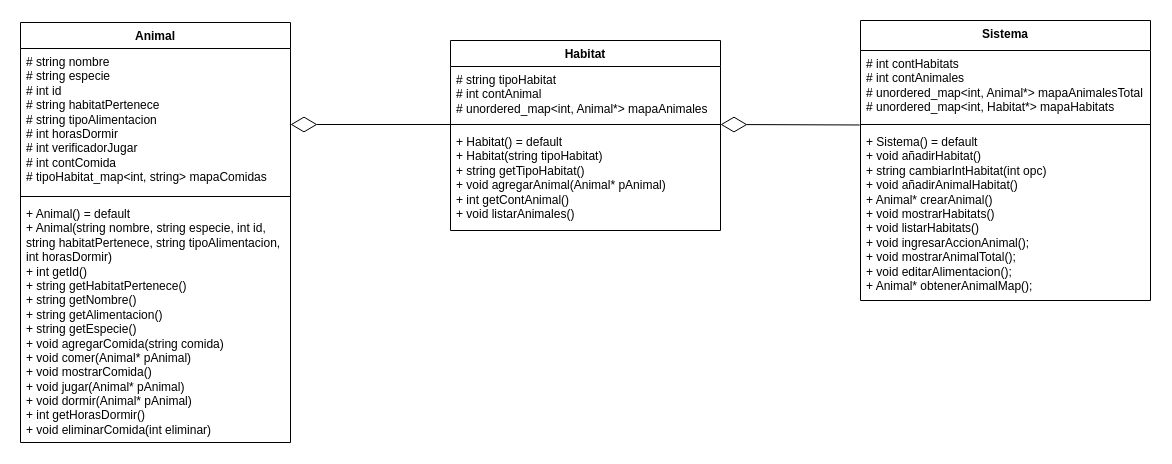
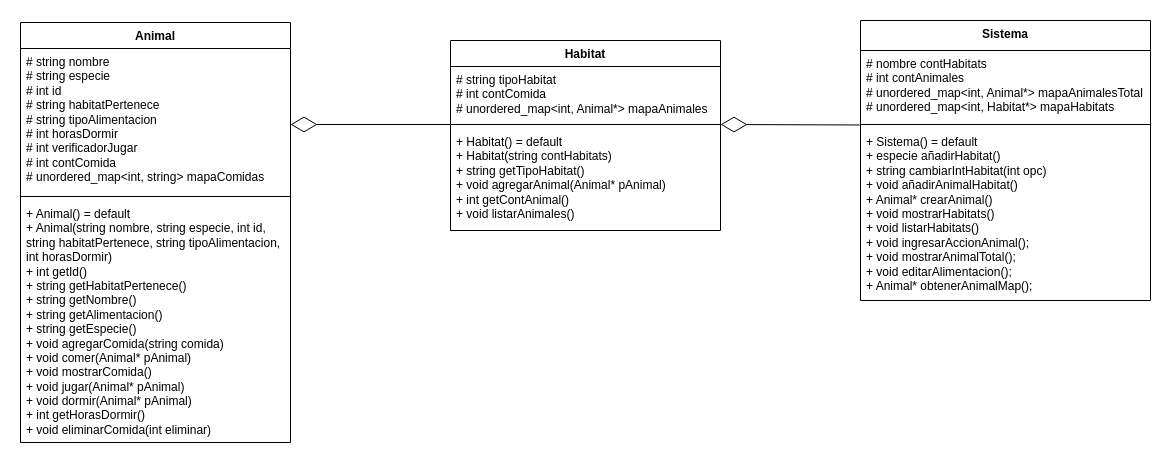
(1007, 94) -> (1007, 94)
(584, 95) -> (584, 95)
(154, 120) -> (150, 120)
(565, 179) -> (565, 179)
(973, 215) -> (973, 215)
